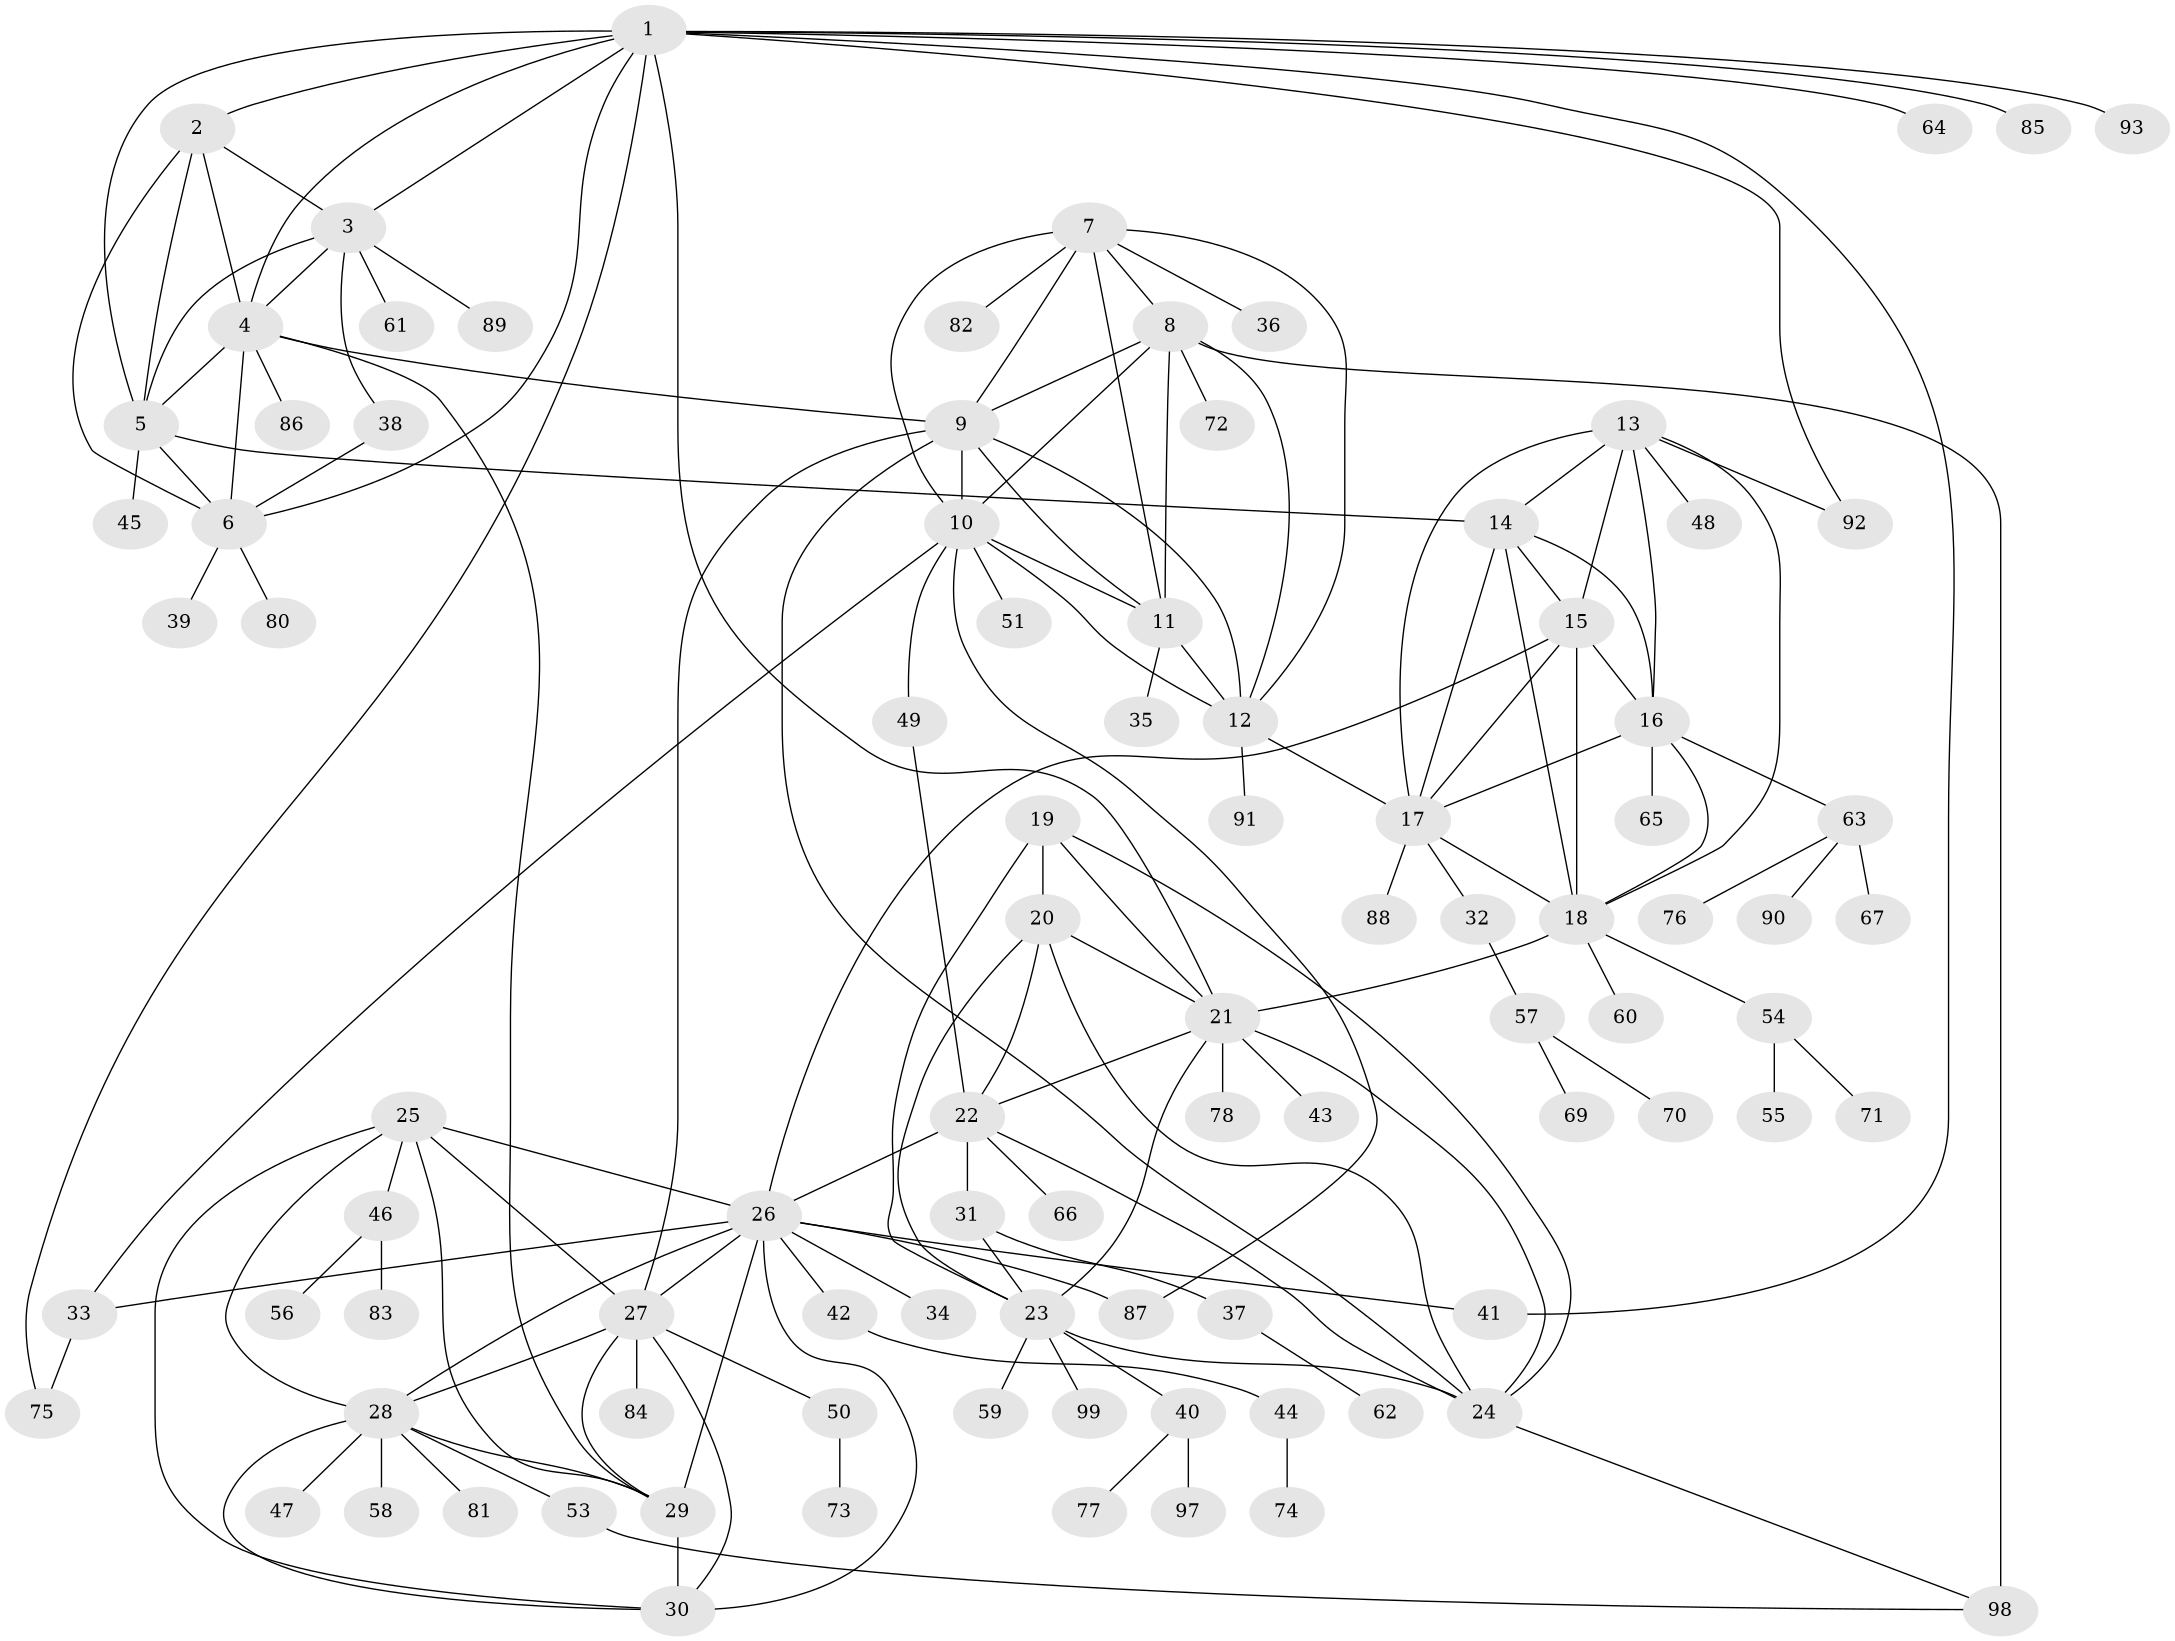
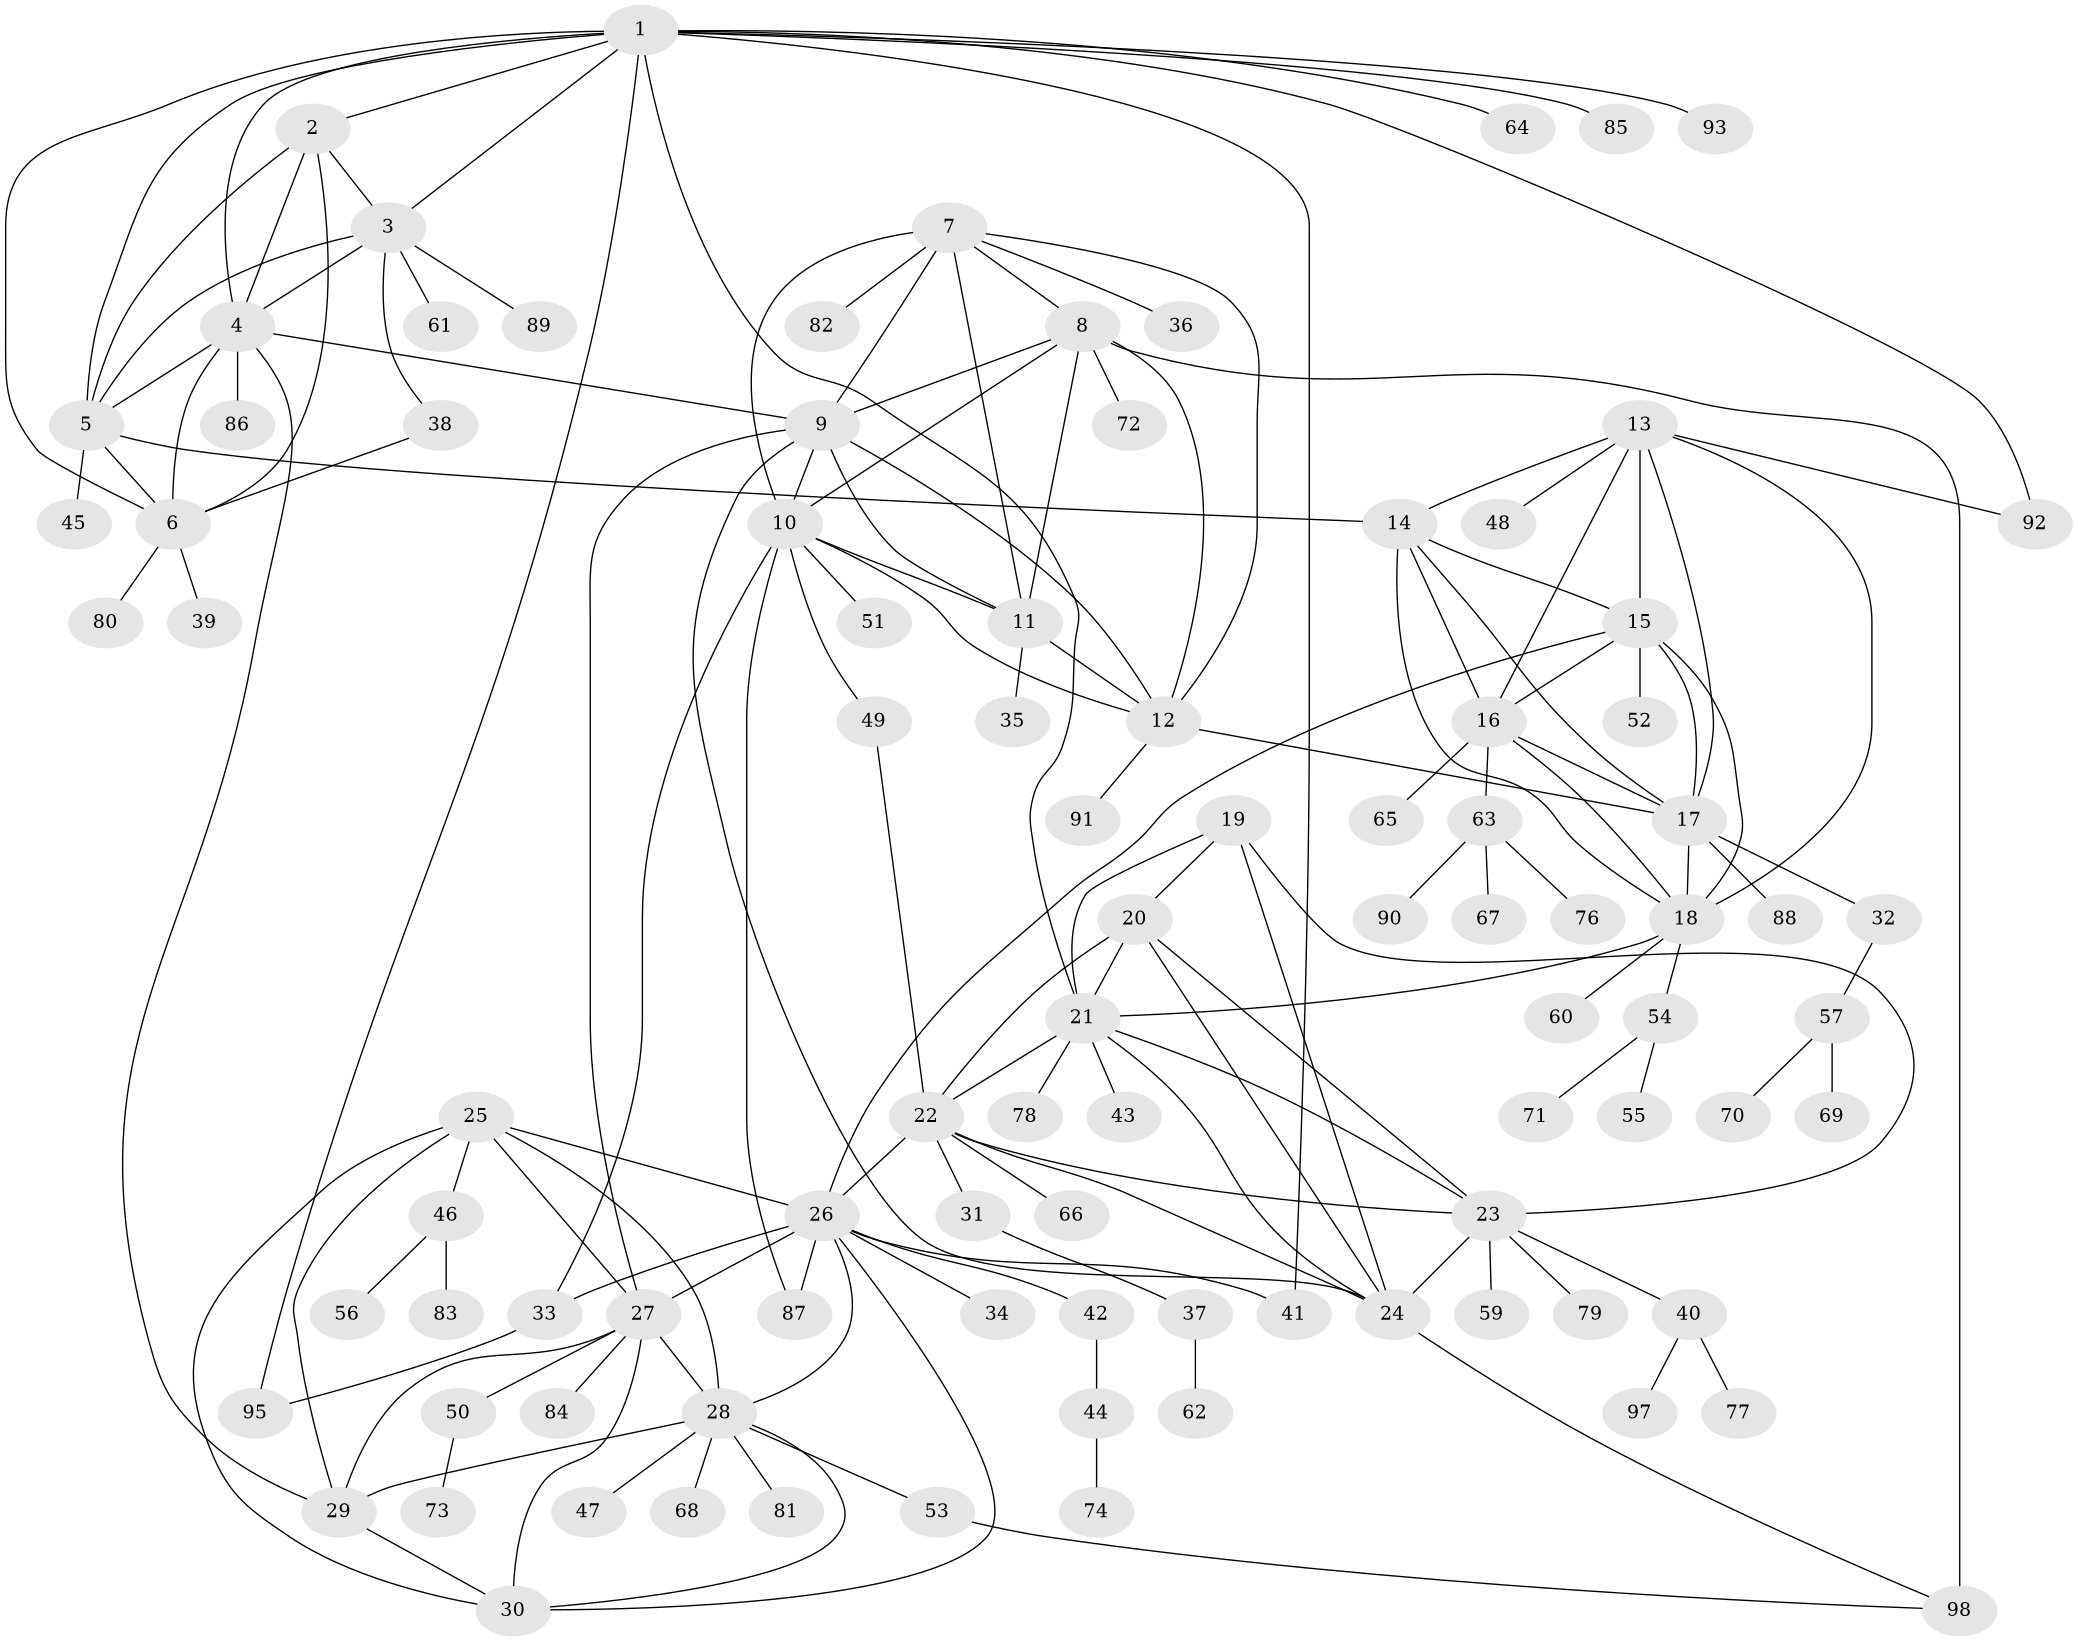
none -> (1640, 722)
(1010, 1276) -> (1201, 1189)
(719, 1370) -> none
(43, 1413) -> (255, 1413)
(1090, 1413) -> (1591, 1315)
(381, 1512) -> (688, 1512)
